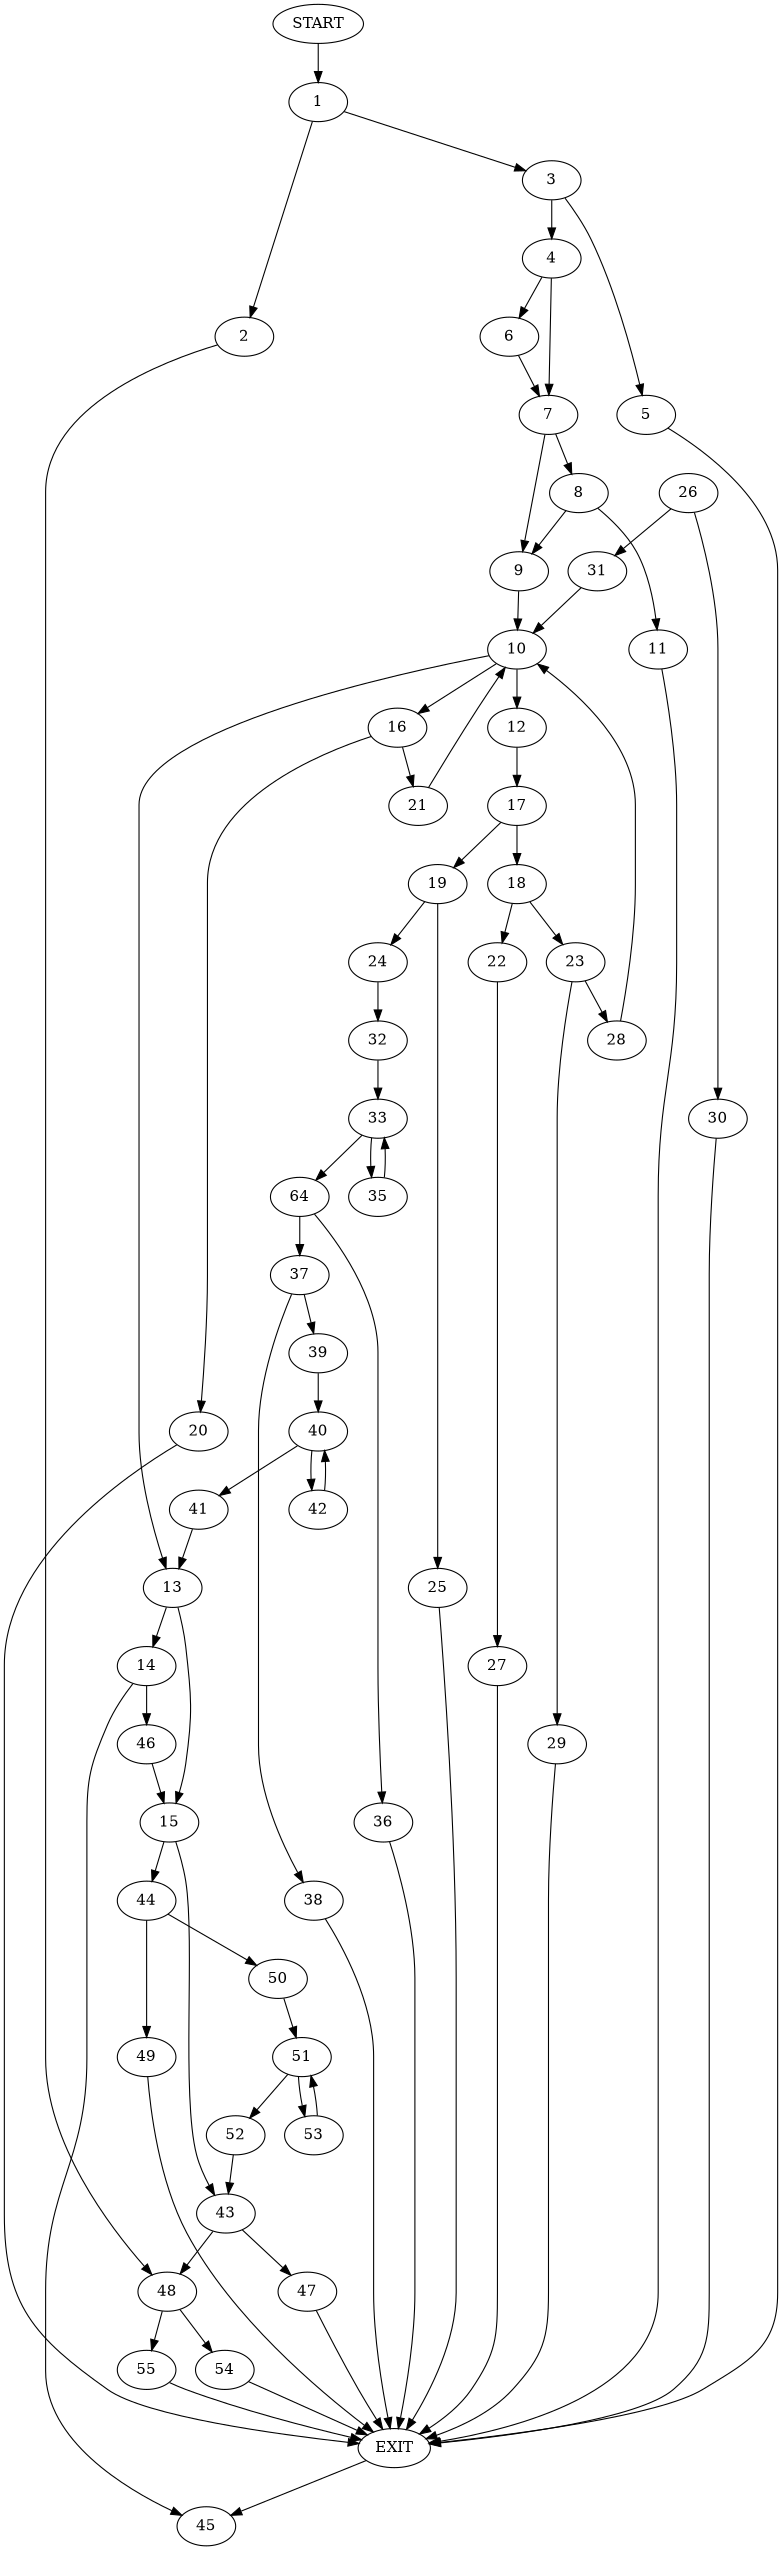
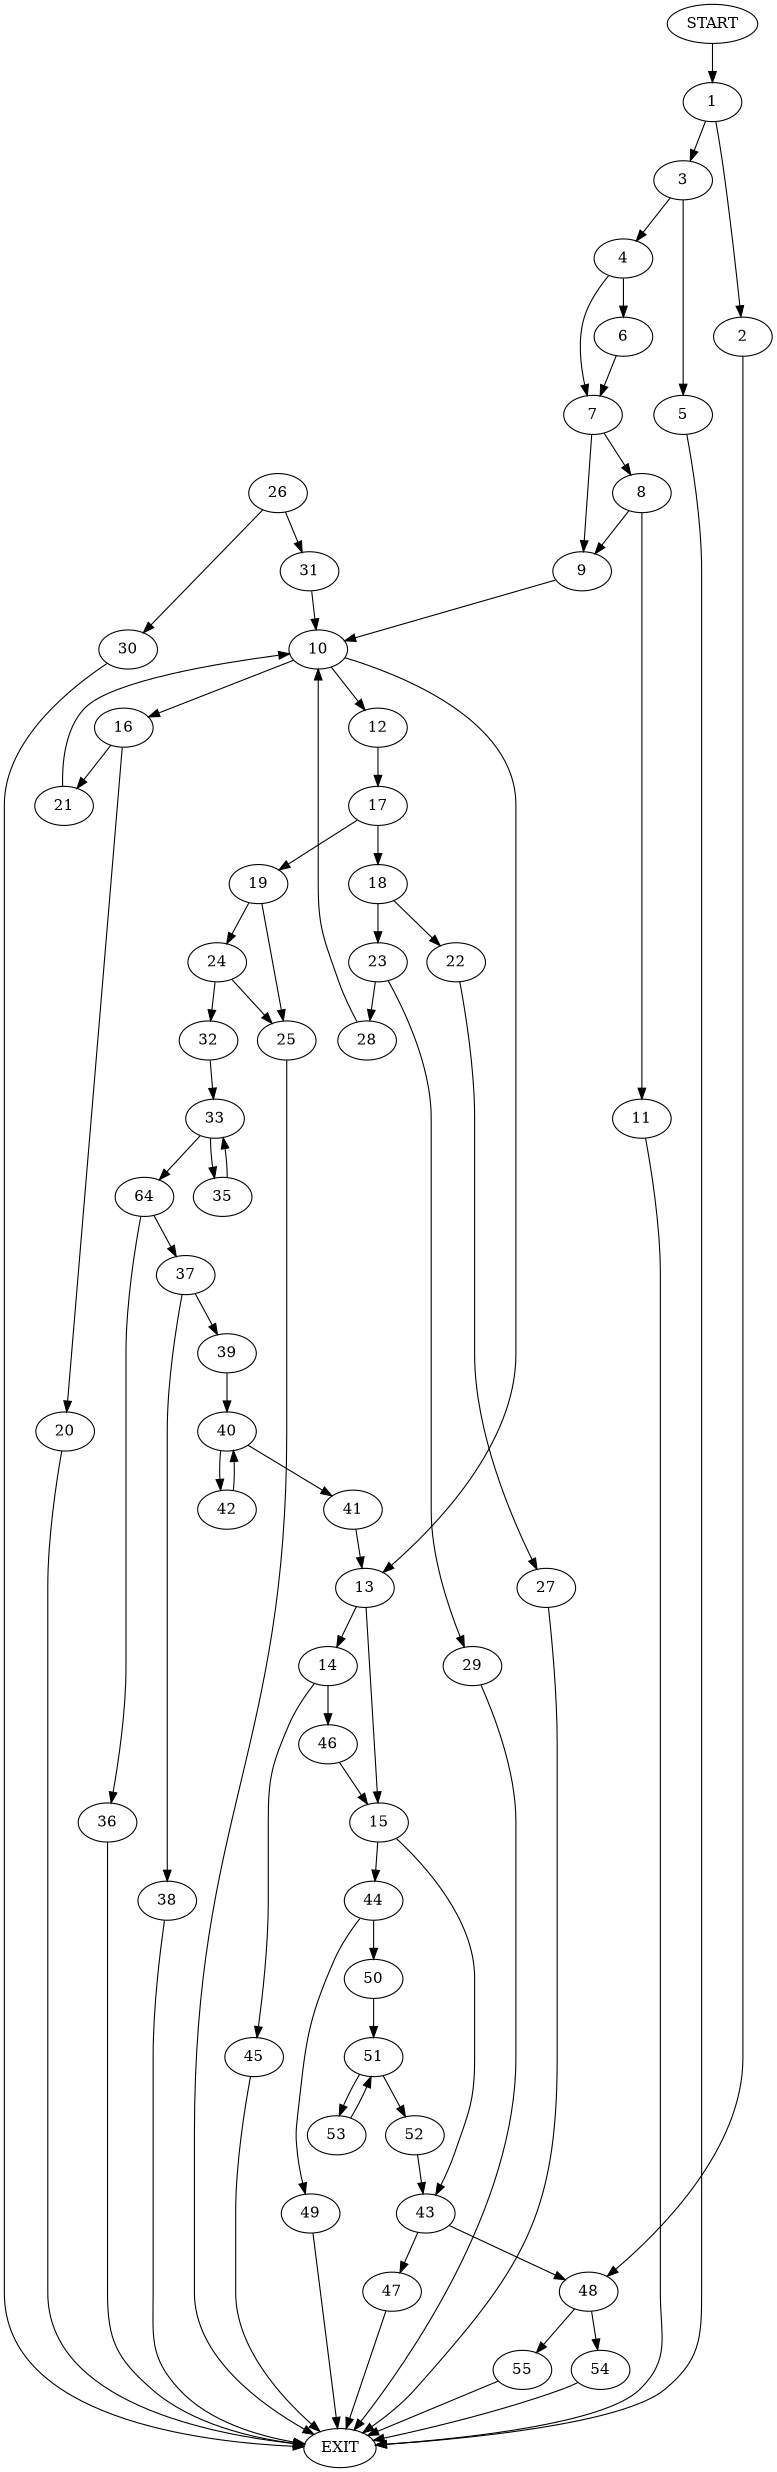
none -> (248, 997)
(304, 2486) -> (236, 2262)
